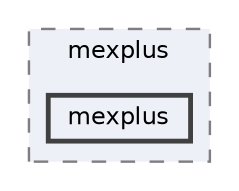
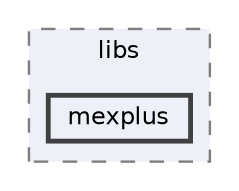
(119, 52) -> (119, 52)
